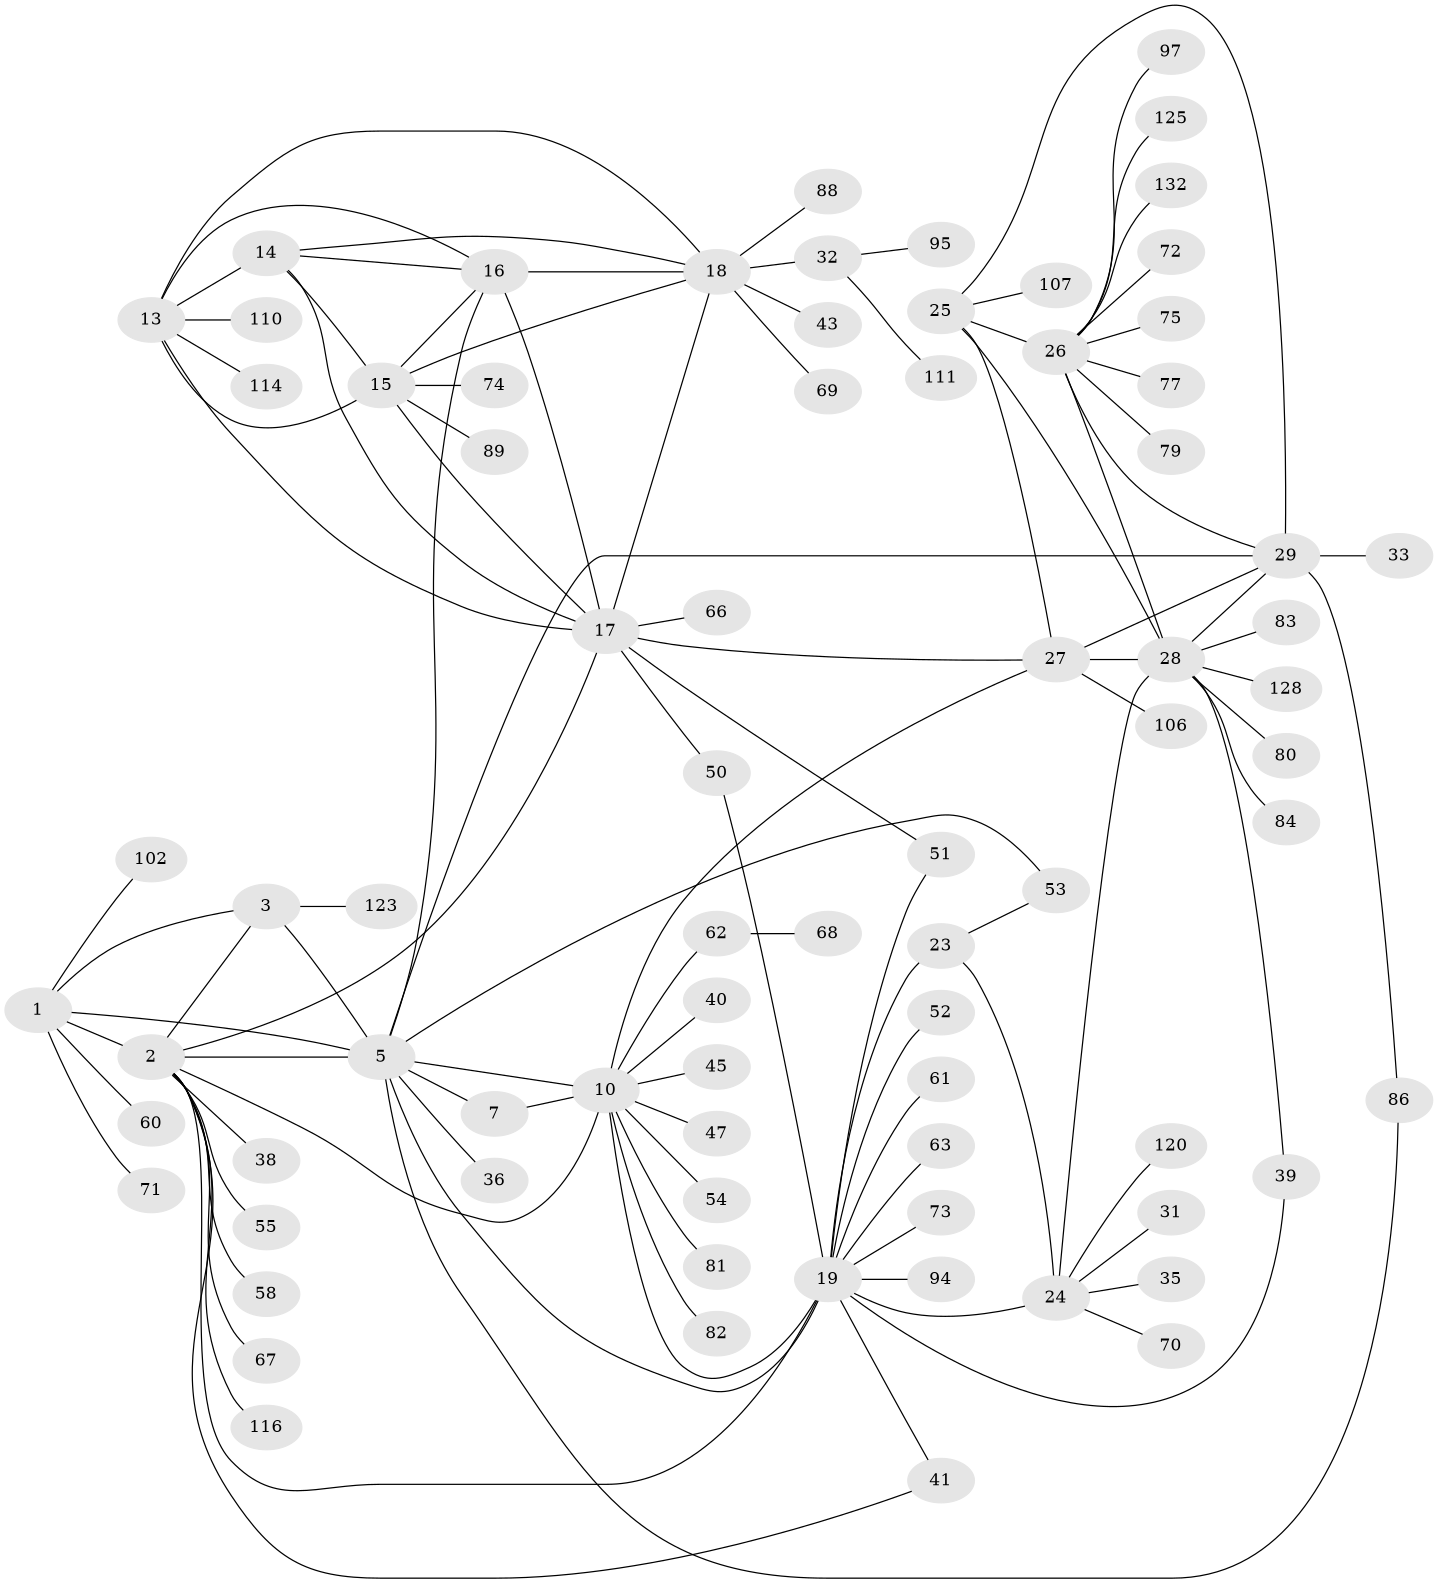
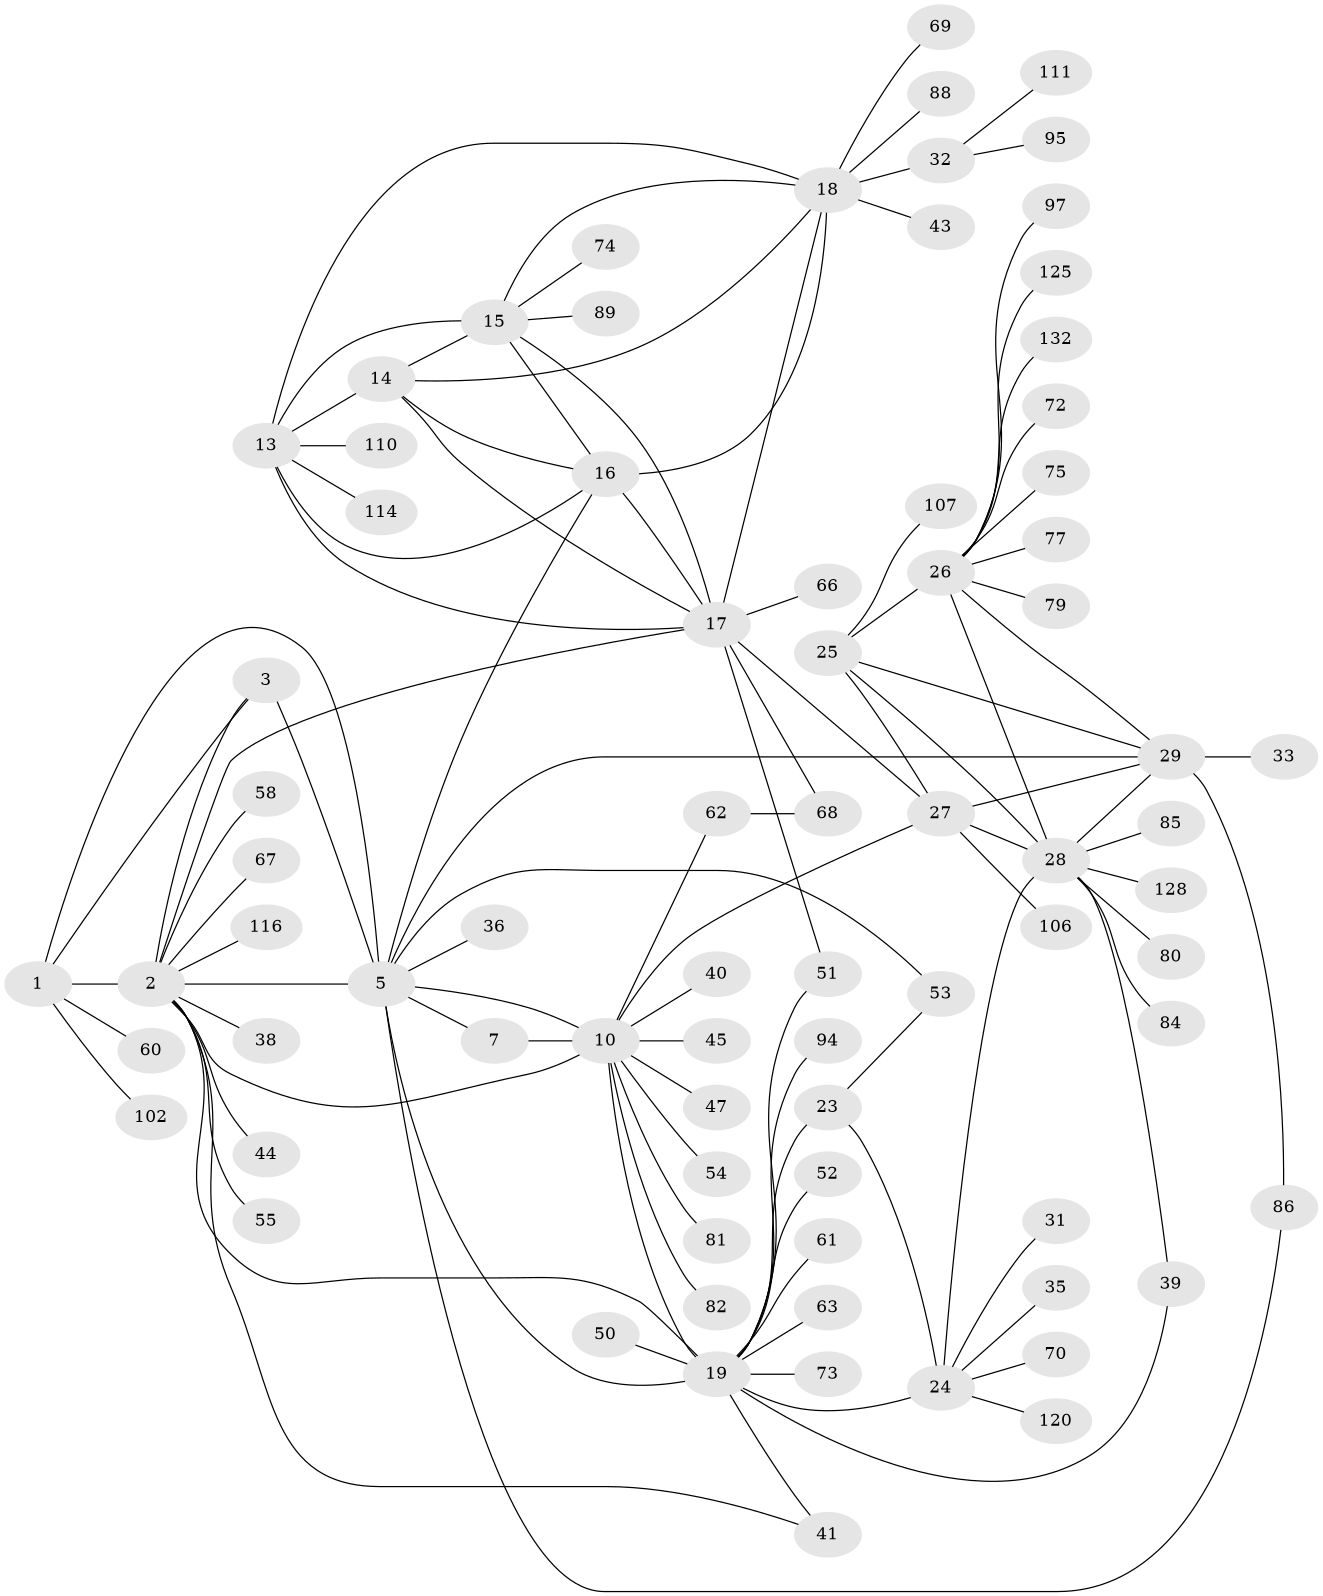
(1286, 622) -> (1171, 824)
(660, 703) -> (772, 719)
(382, 906) -> none
none -> (266, 1154)
(151, 1190) -> none
